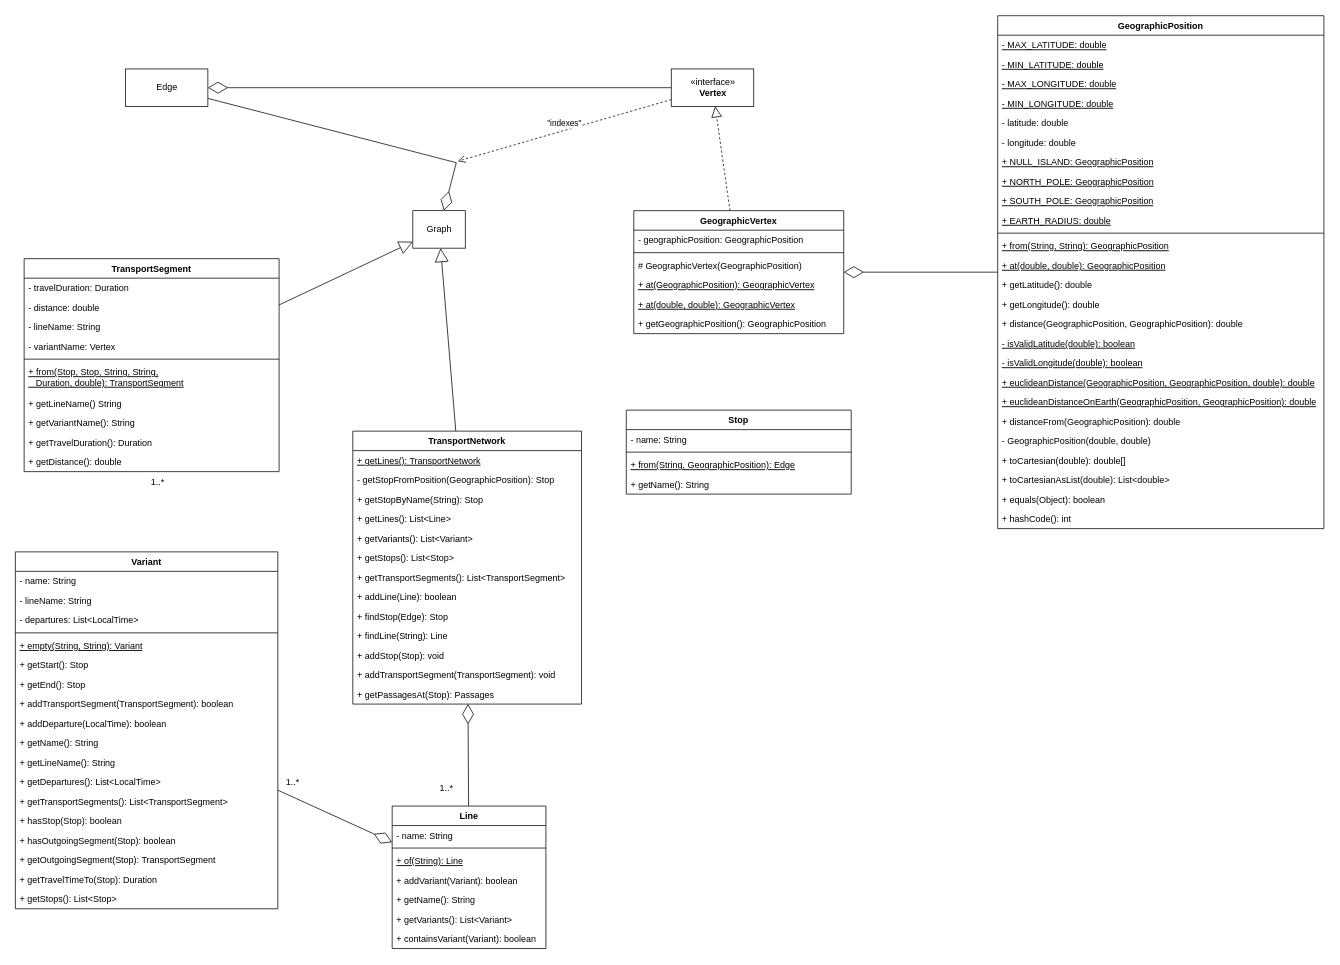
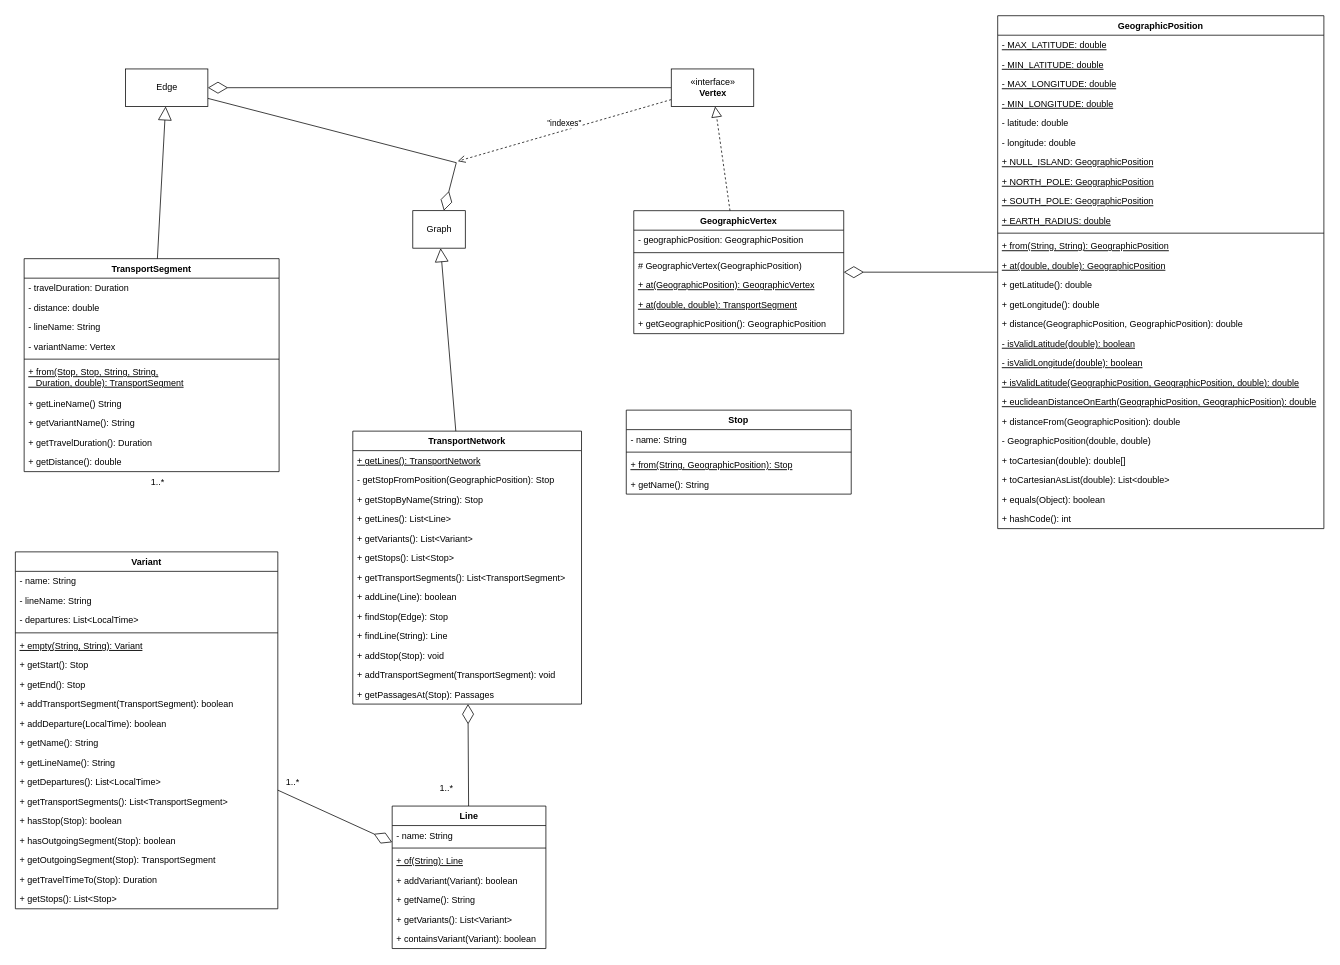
(341, 276) -> (161, 189)
(724, 305) -> (726, 305)
(1170, 383) -> (1164, 383)
(721, 465) -> (721, 465)
